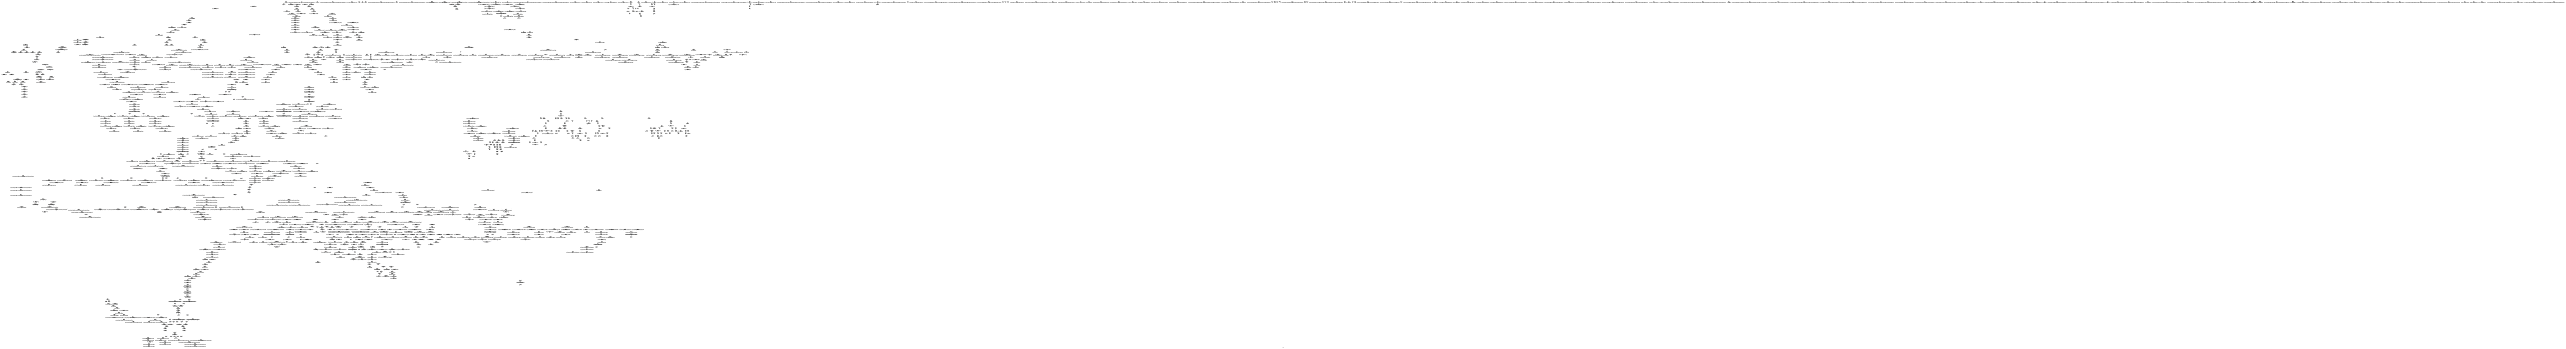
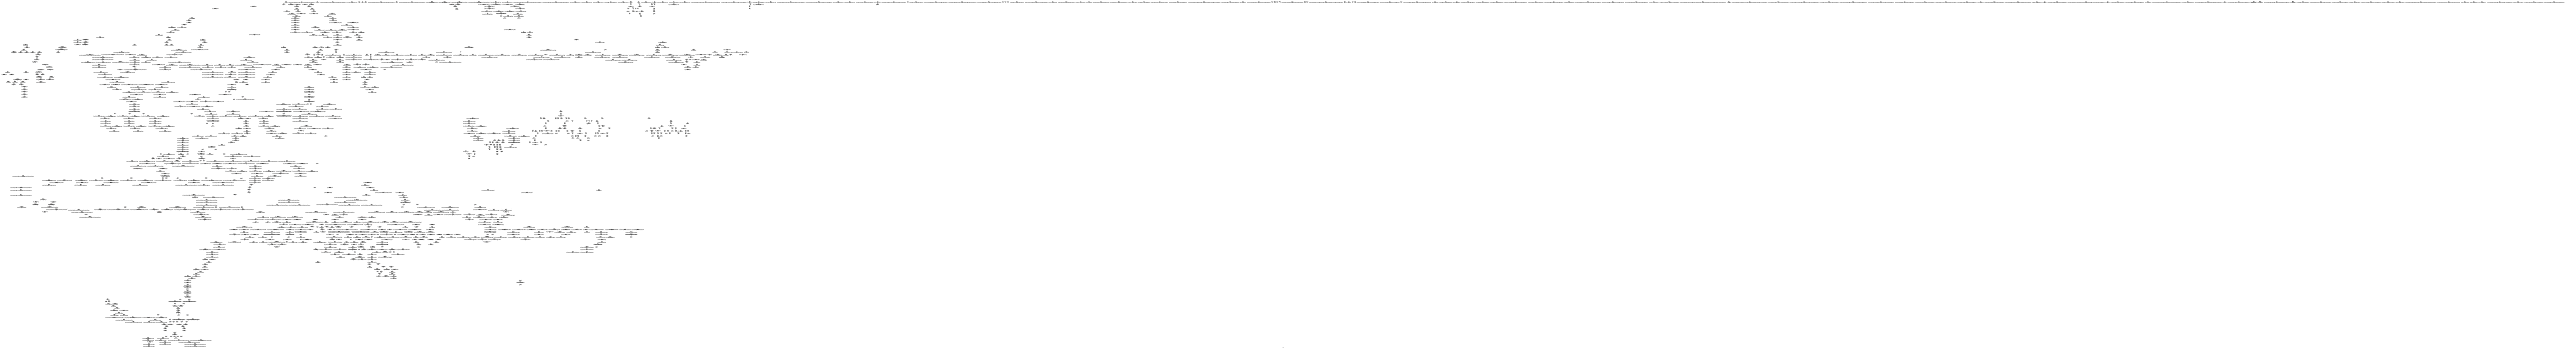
(195, 37) -> none
